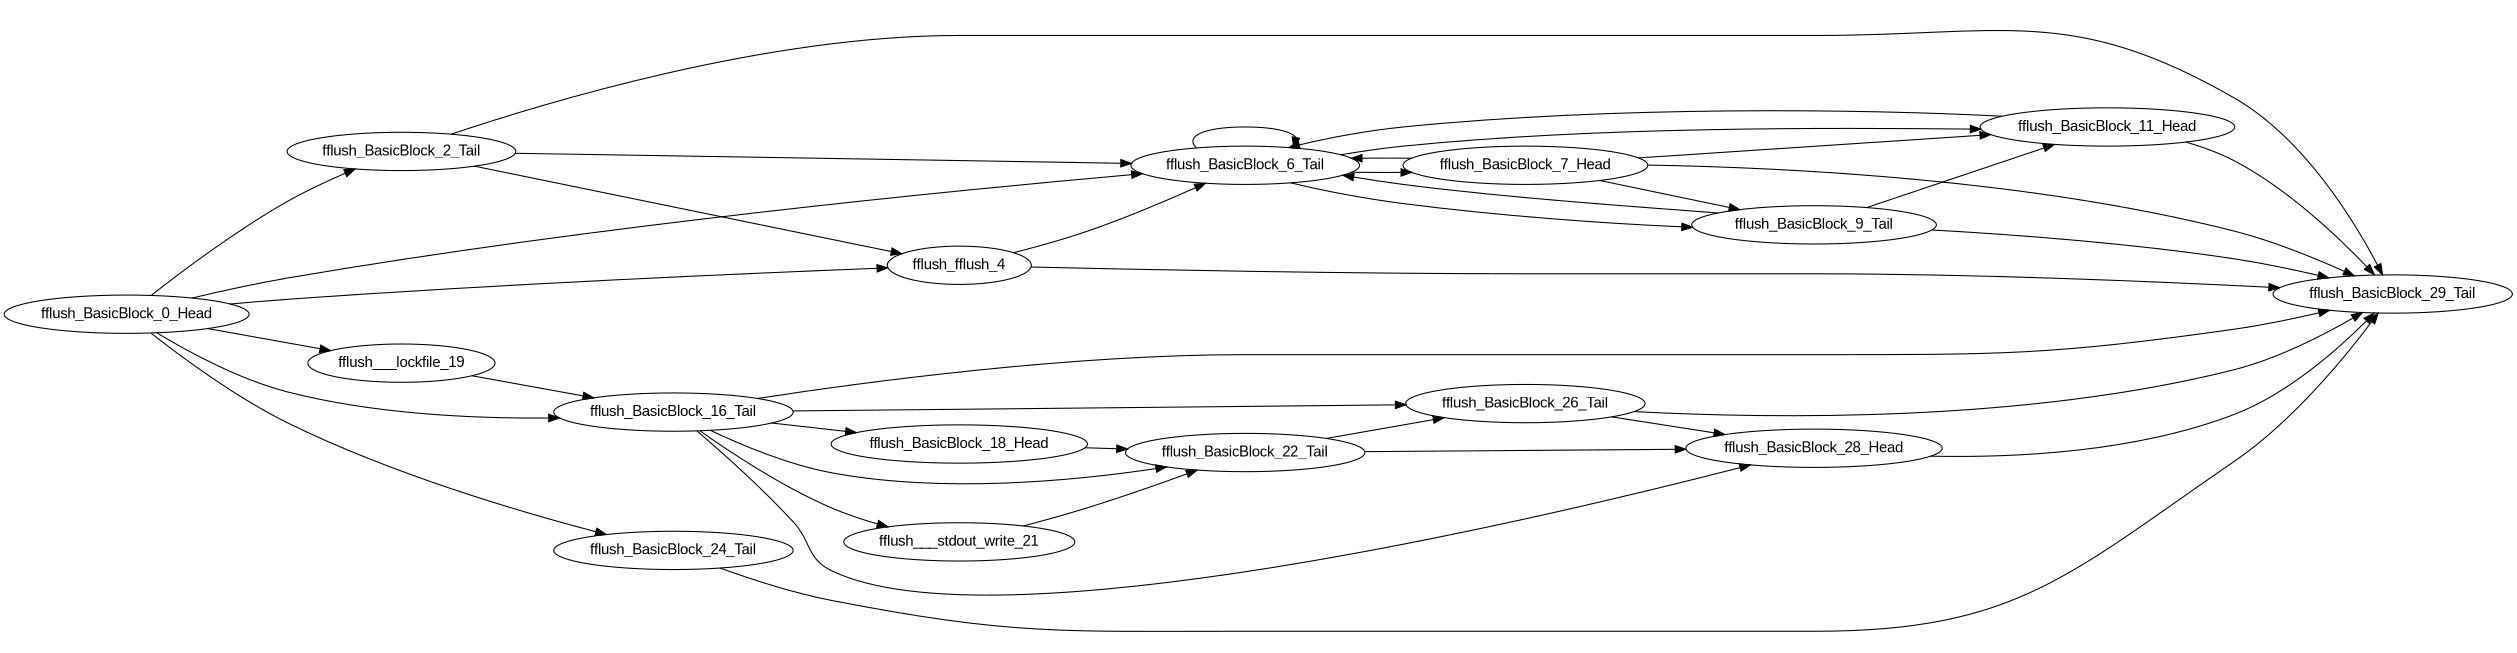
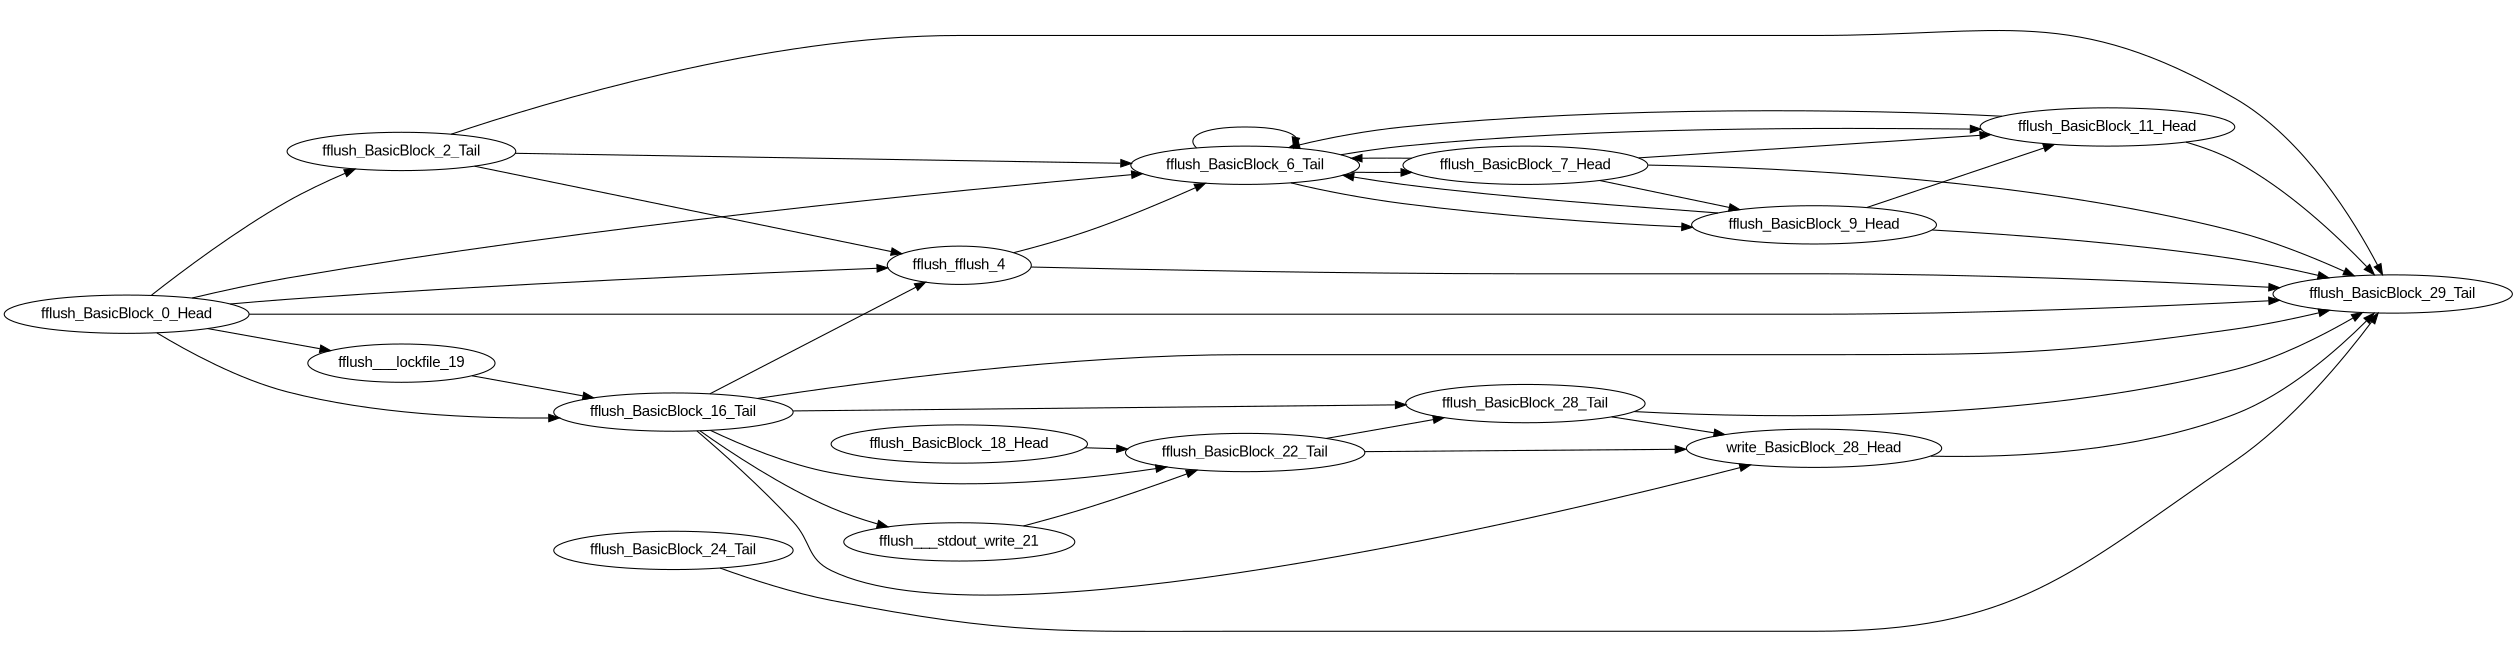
(1814, 225) -> (1814, 225)
(1525, 404) -> (1525, 404)
(809, 427) -> (813, 341)
(1814, 448) -> (1814, 448)
(363, 456) -> (1259, 314)
